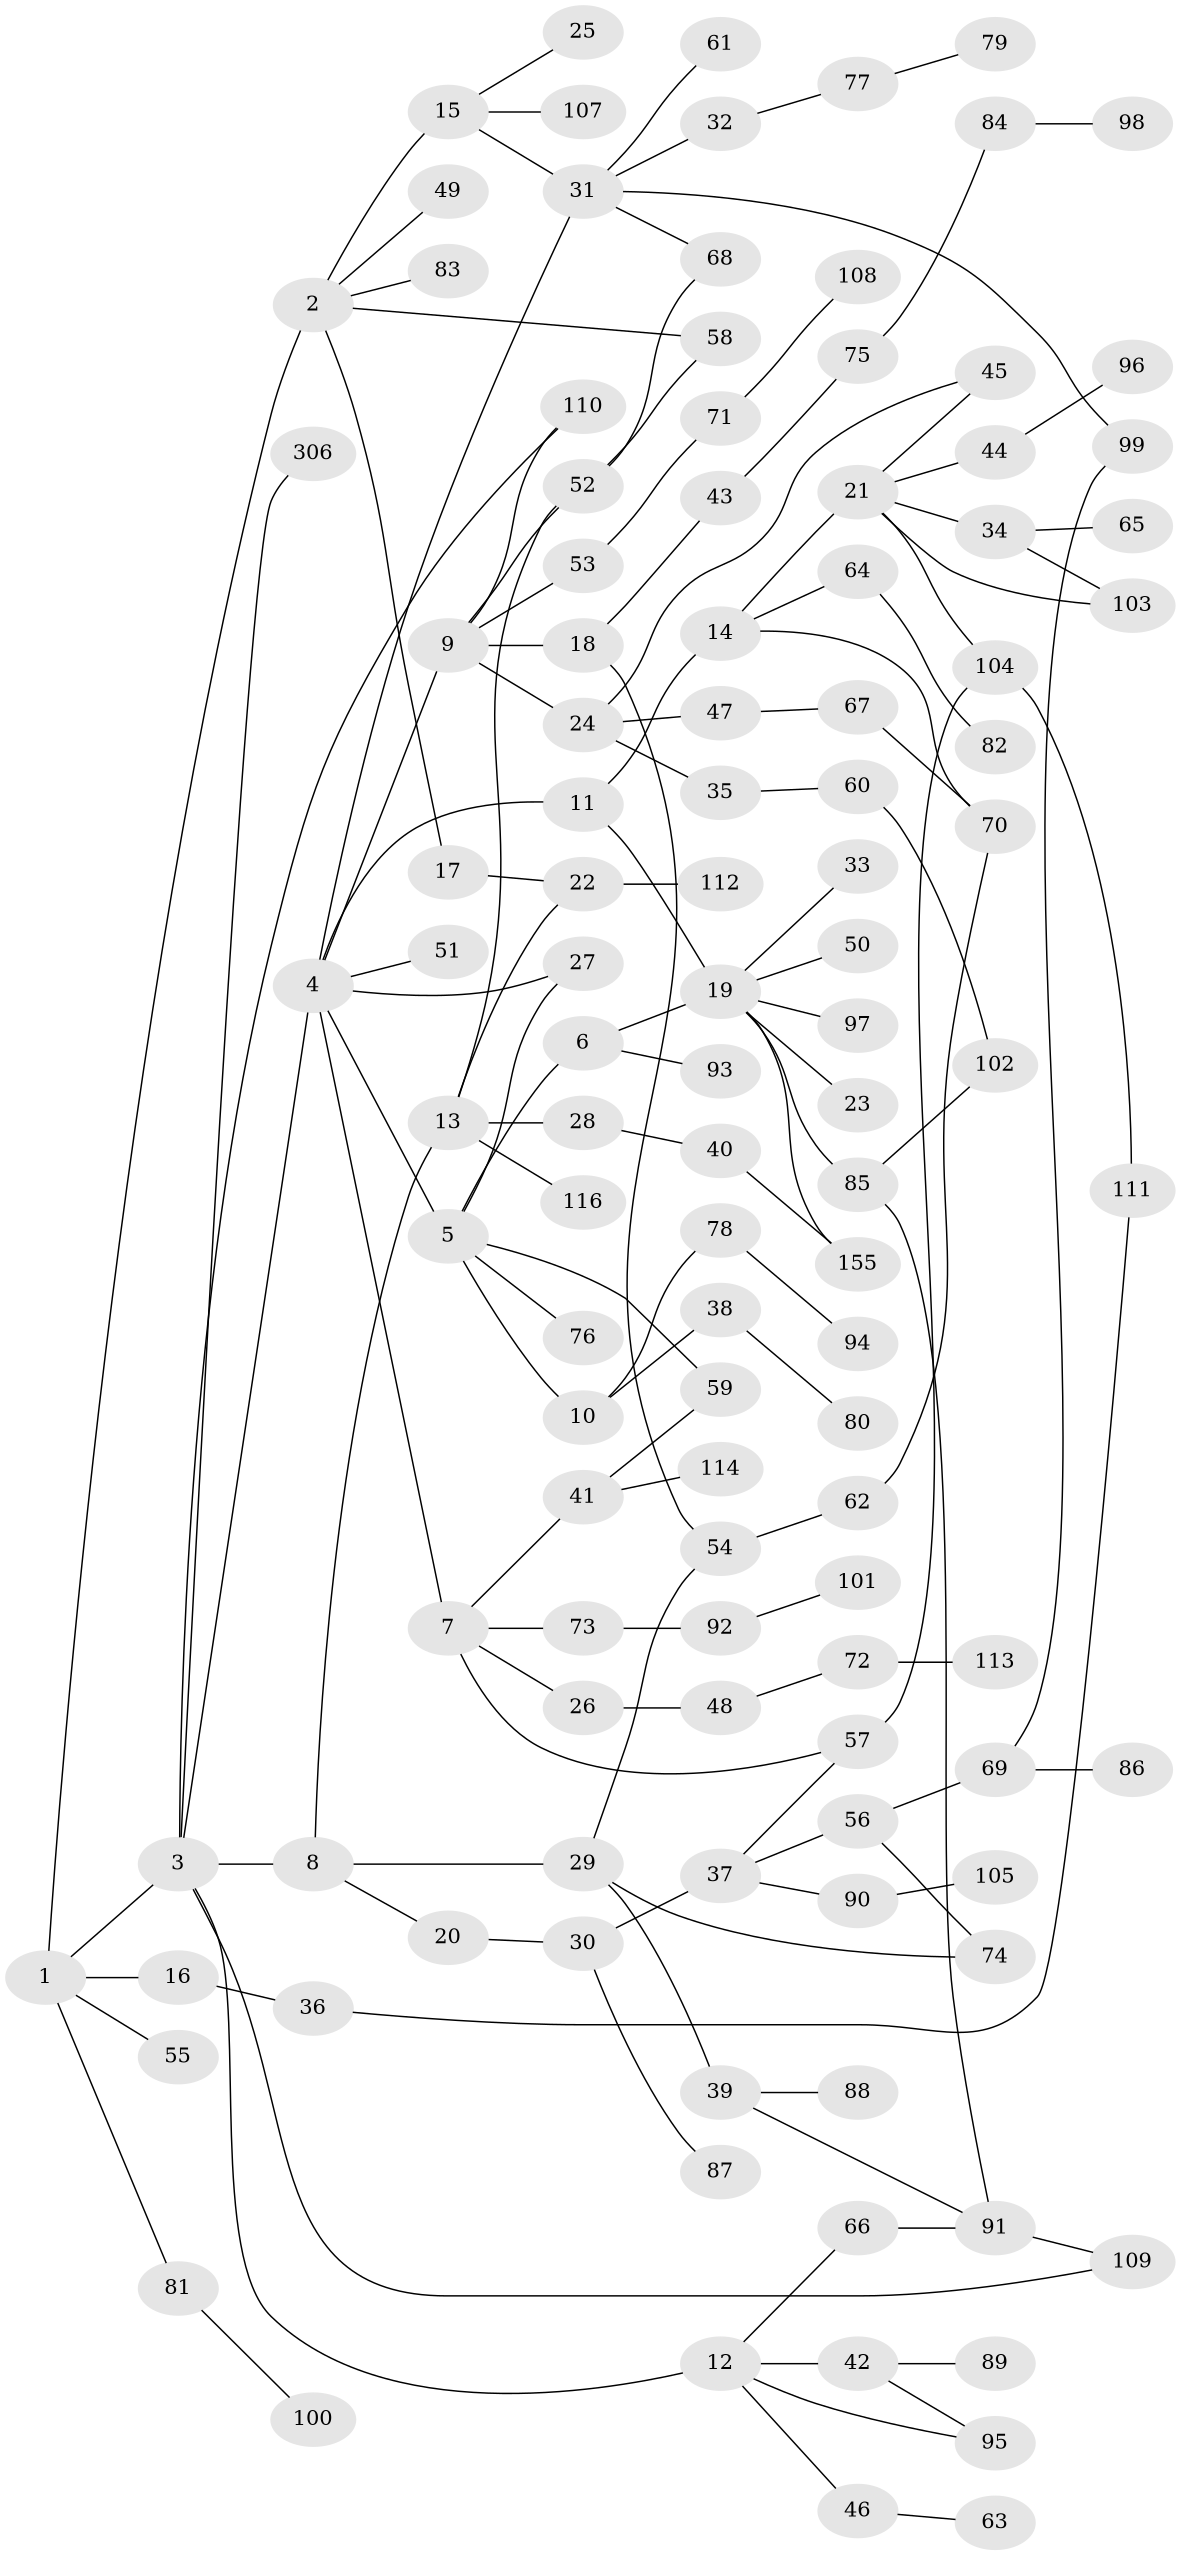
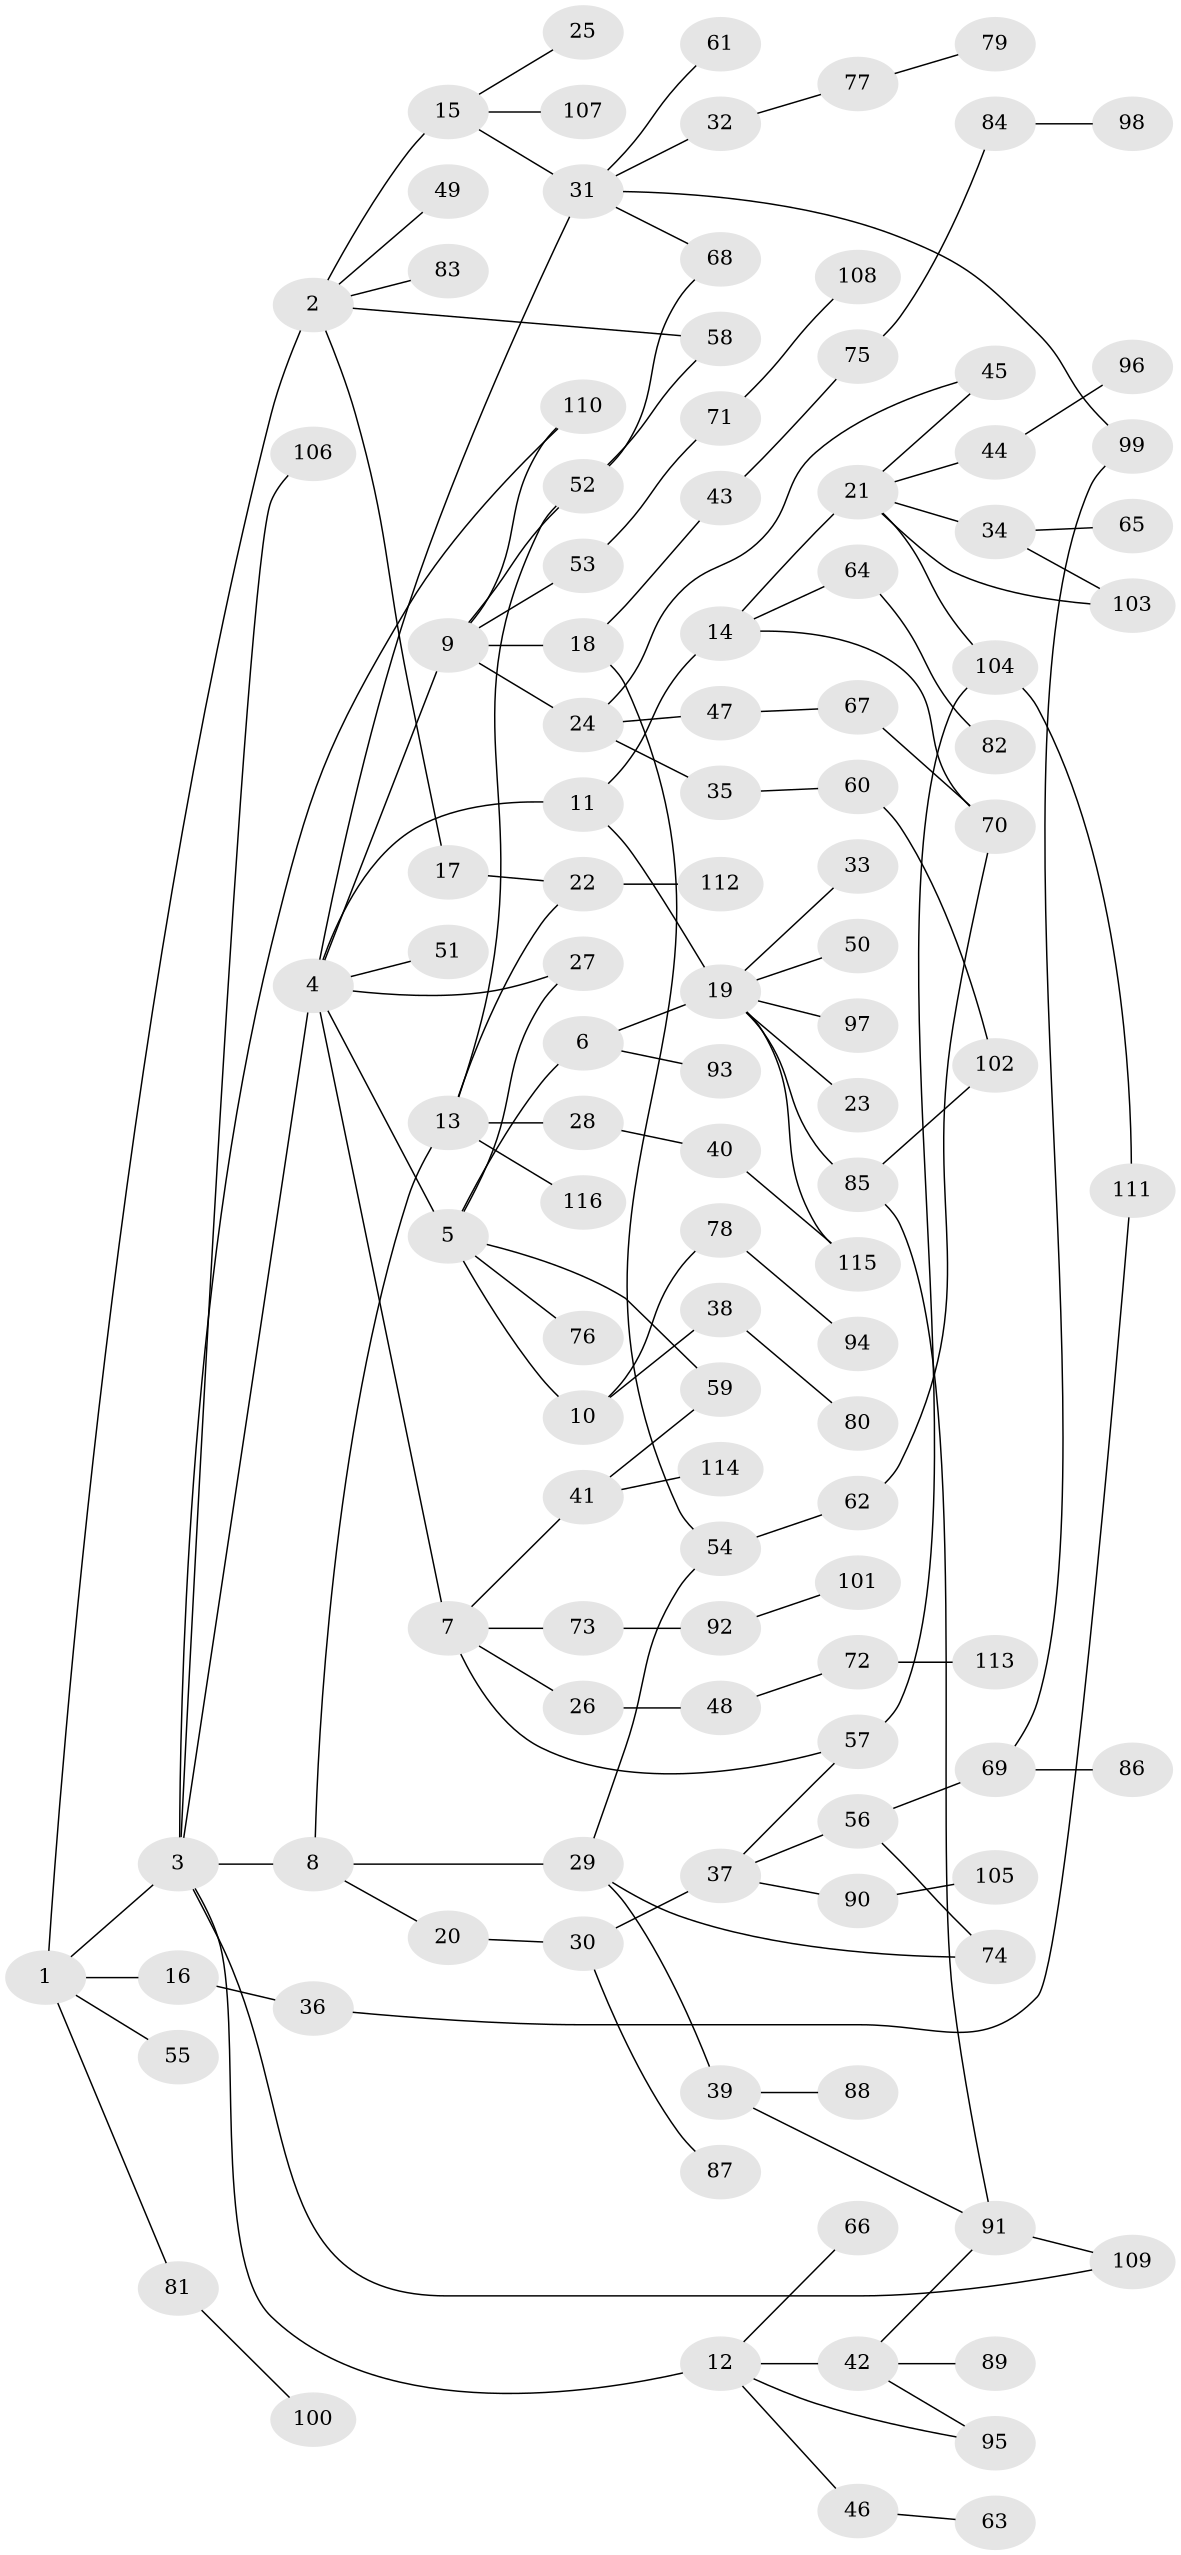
(313, 454) -> (313, 454)
(858, 1264) -> (858, 1264)
(927, 2228) -> (920, 2303)
